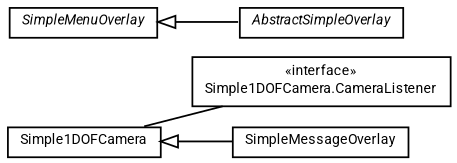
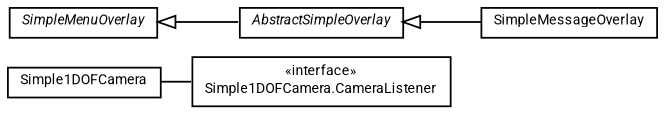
(205, 141) -> (451, 22)
